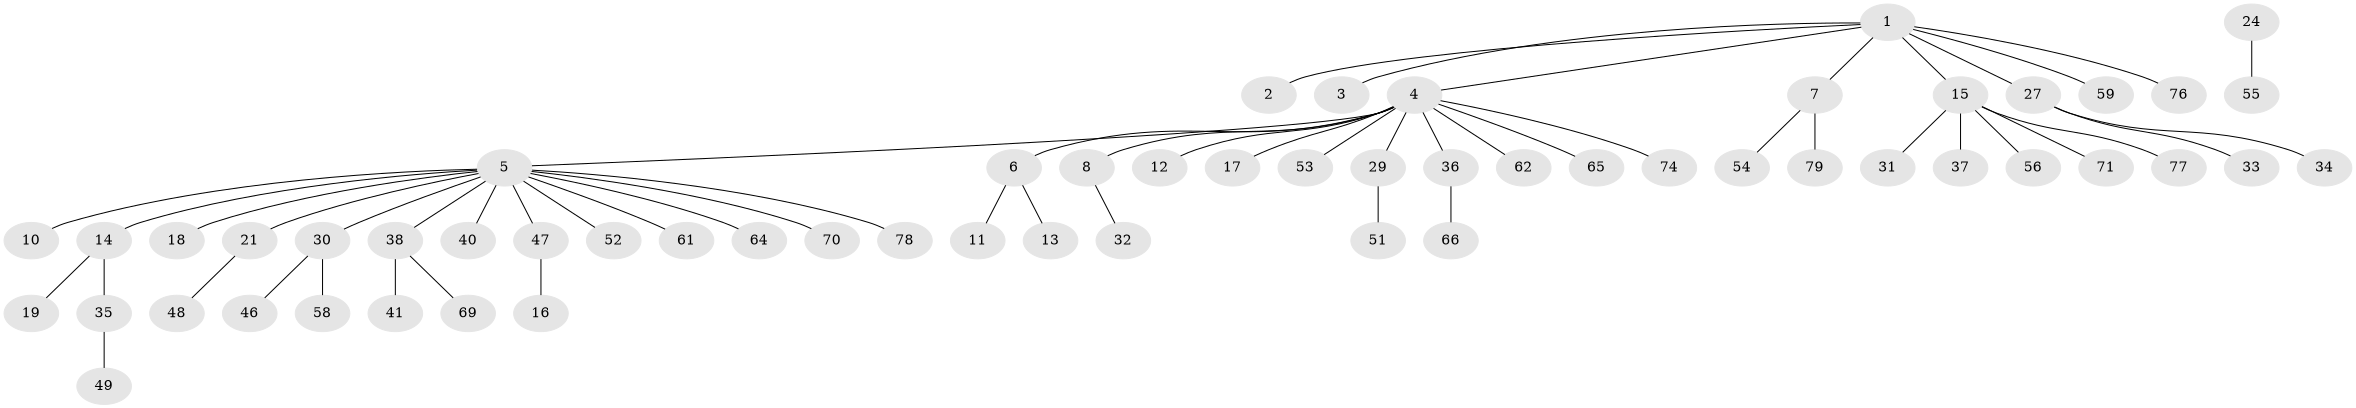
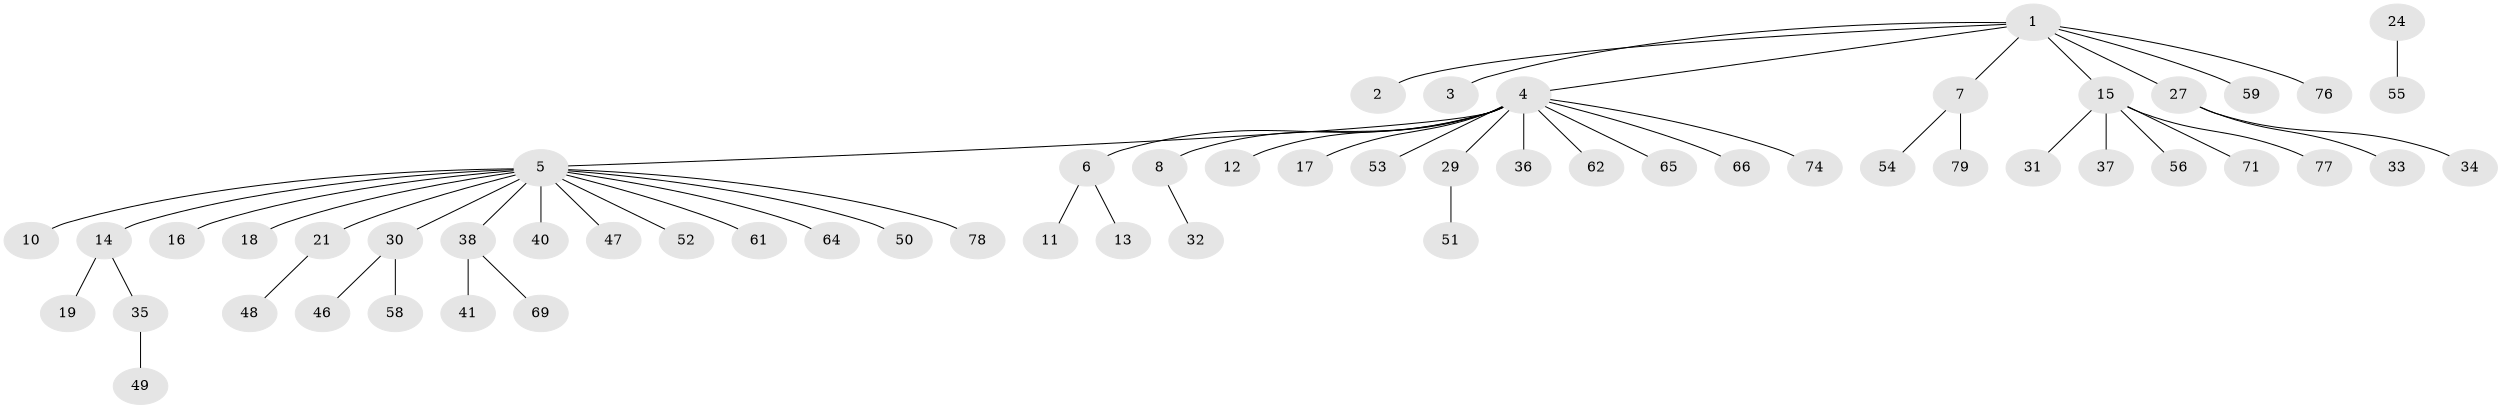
(1451, 204) -> (1636, 126)
(832, 241) -> (905, 241)
(541, 277) -> (354, 190)
